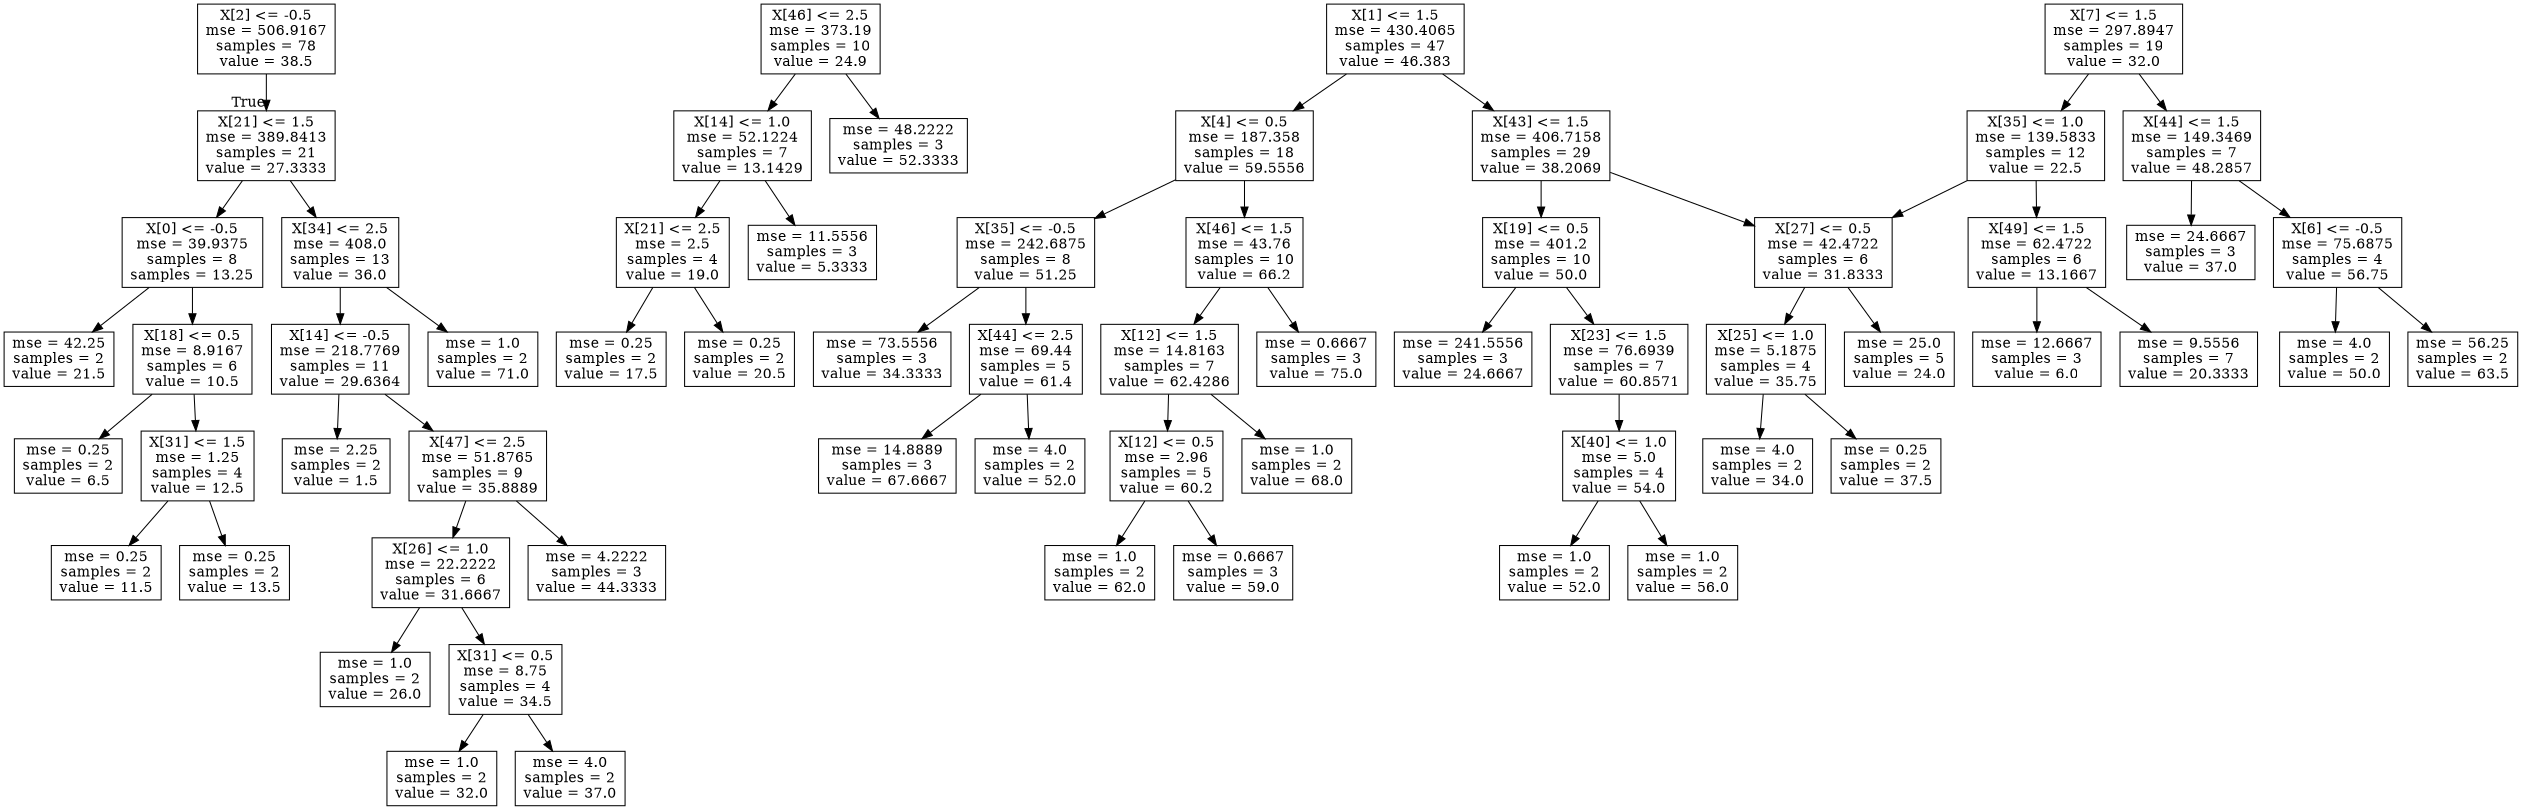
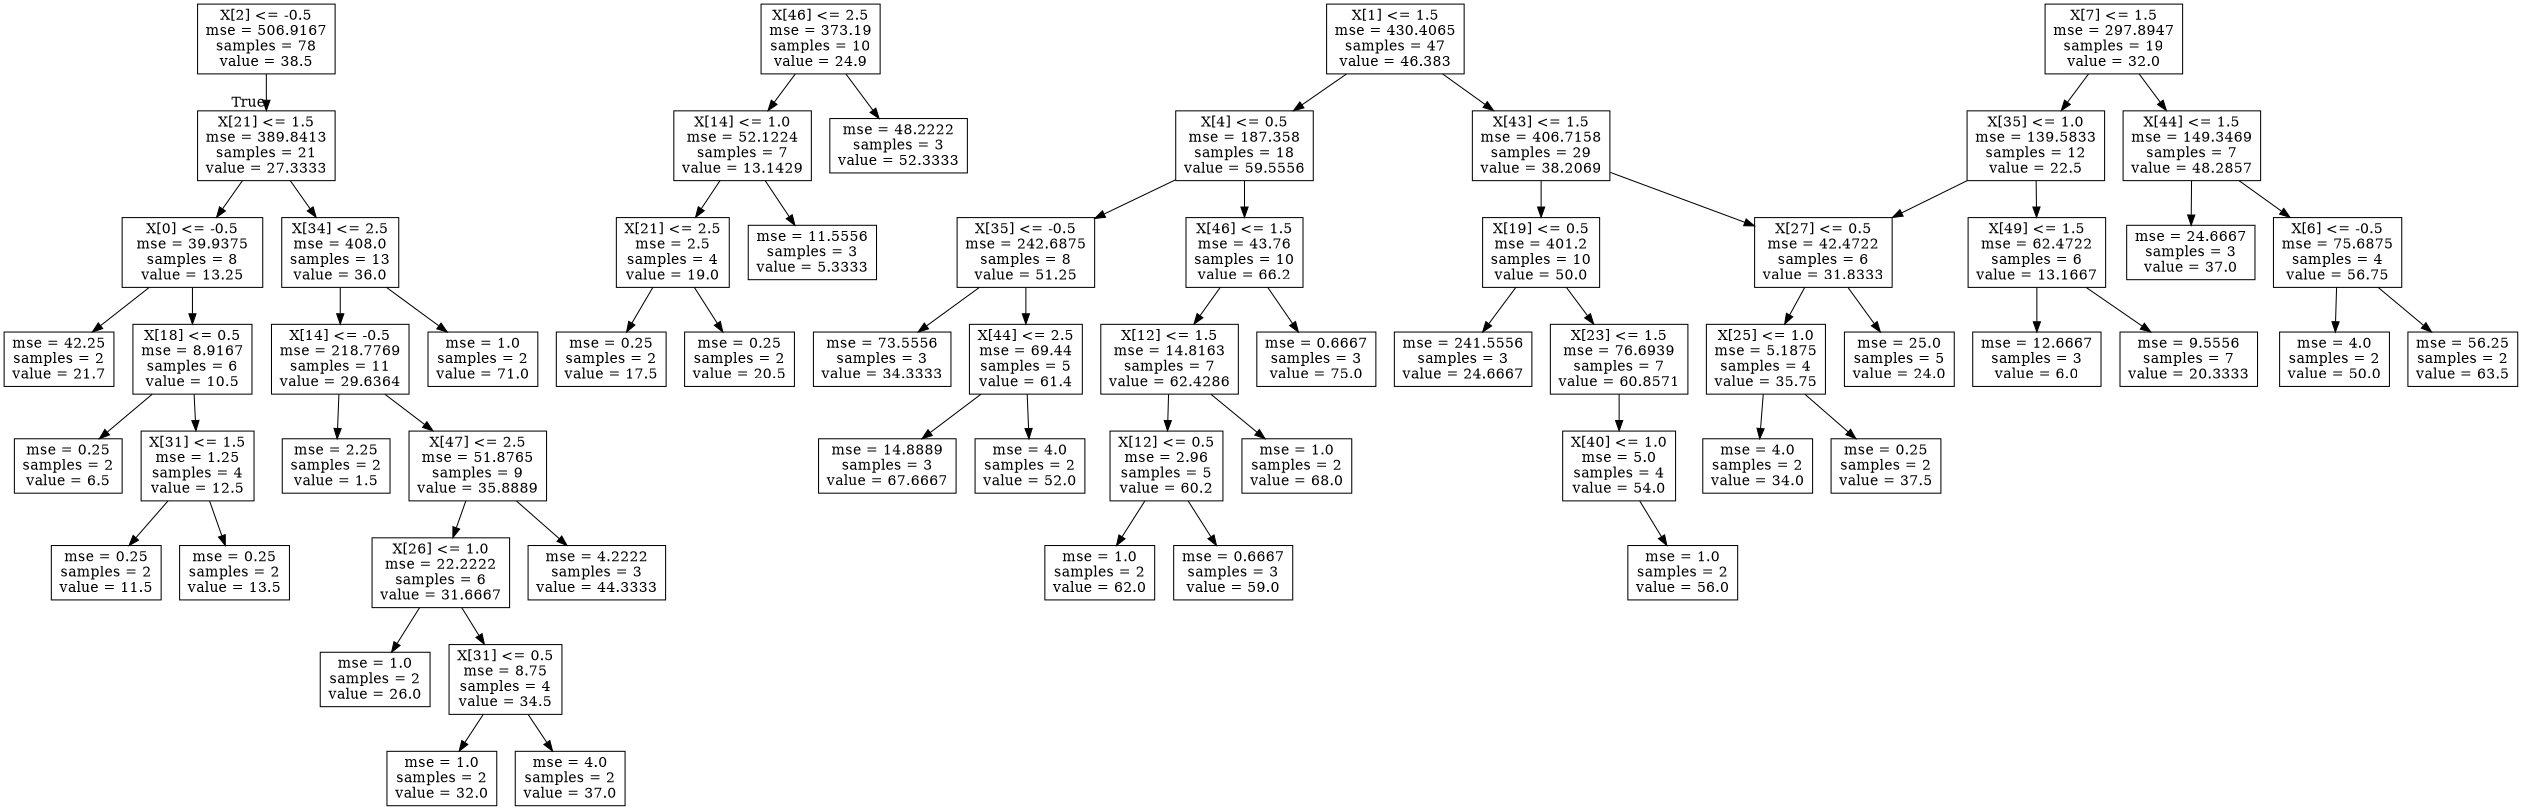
(192, 252) -> (192, 252)
(59, 359) -> (59, 359)
(1554, 573) -> none
